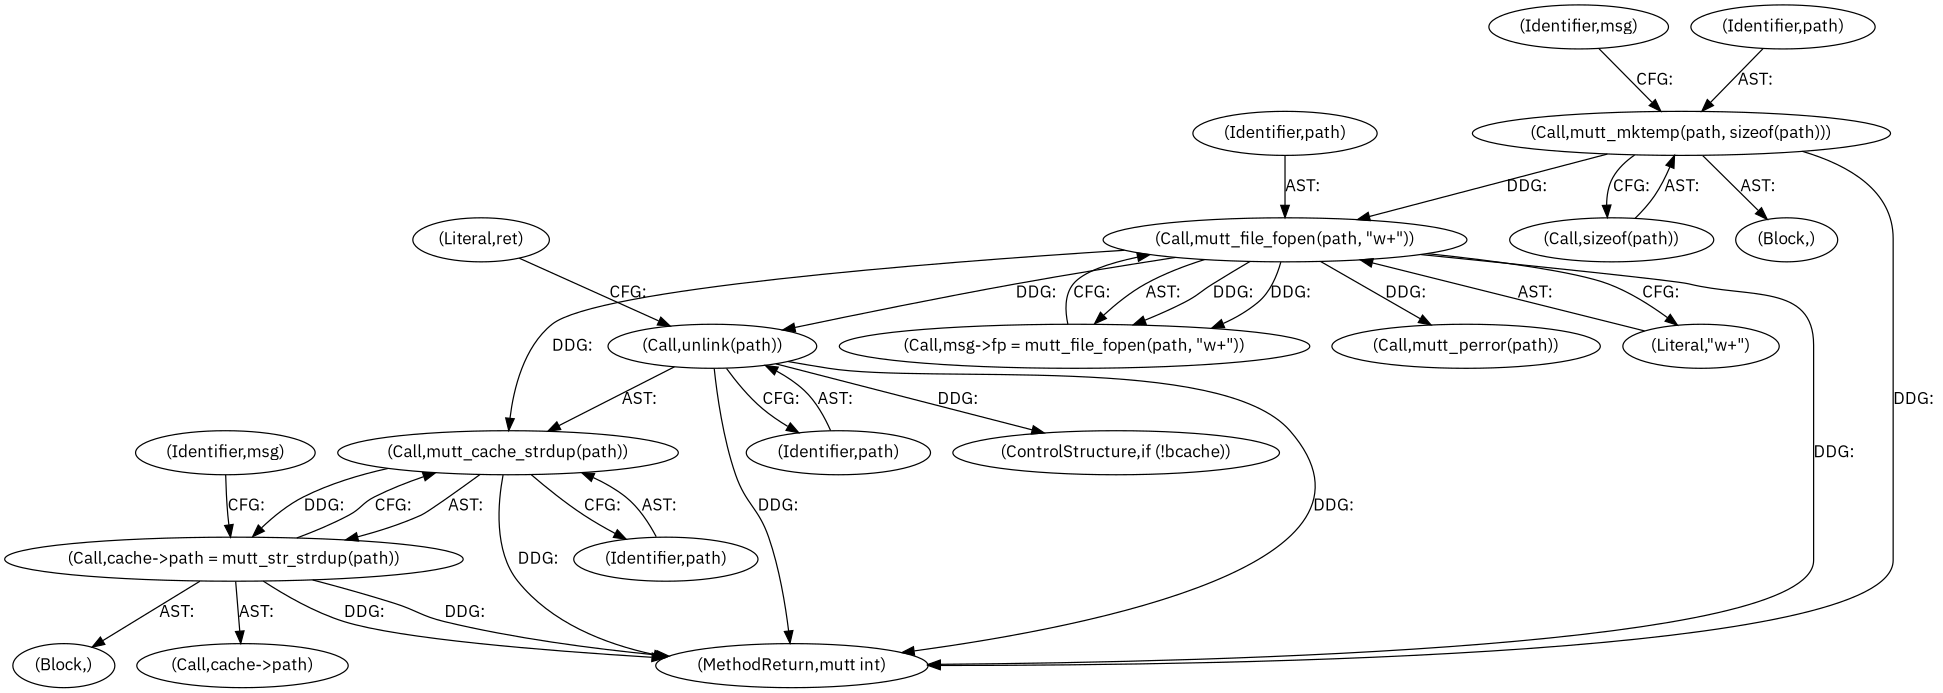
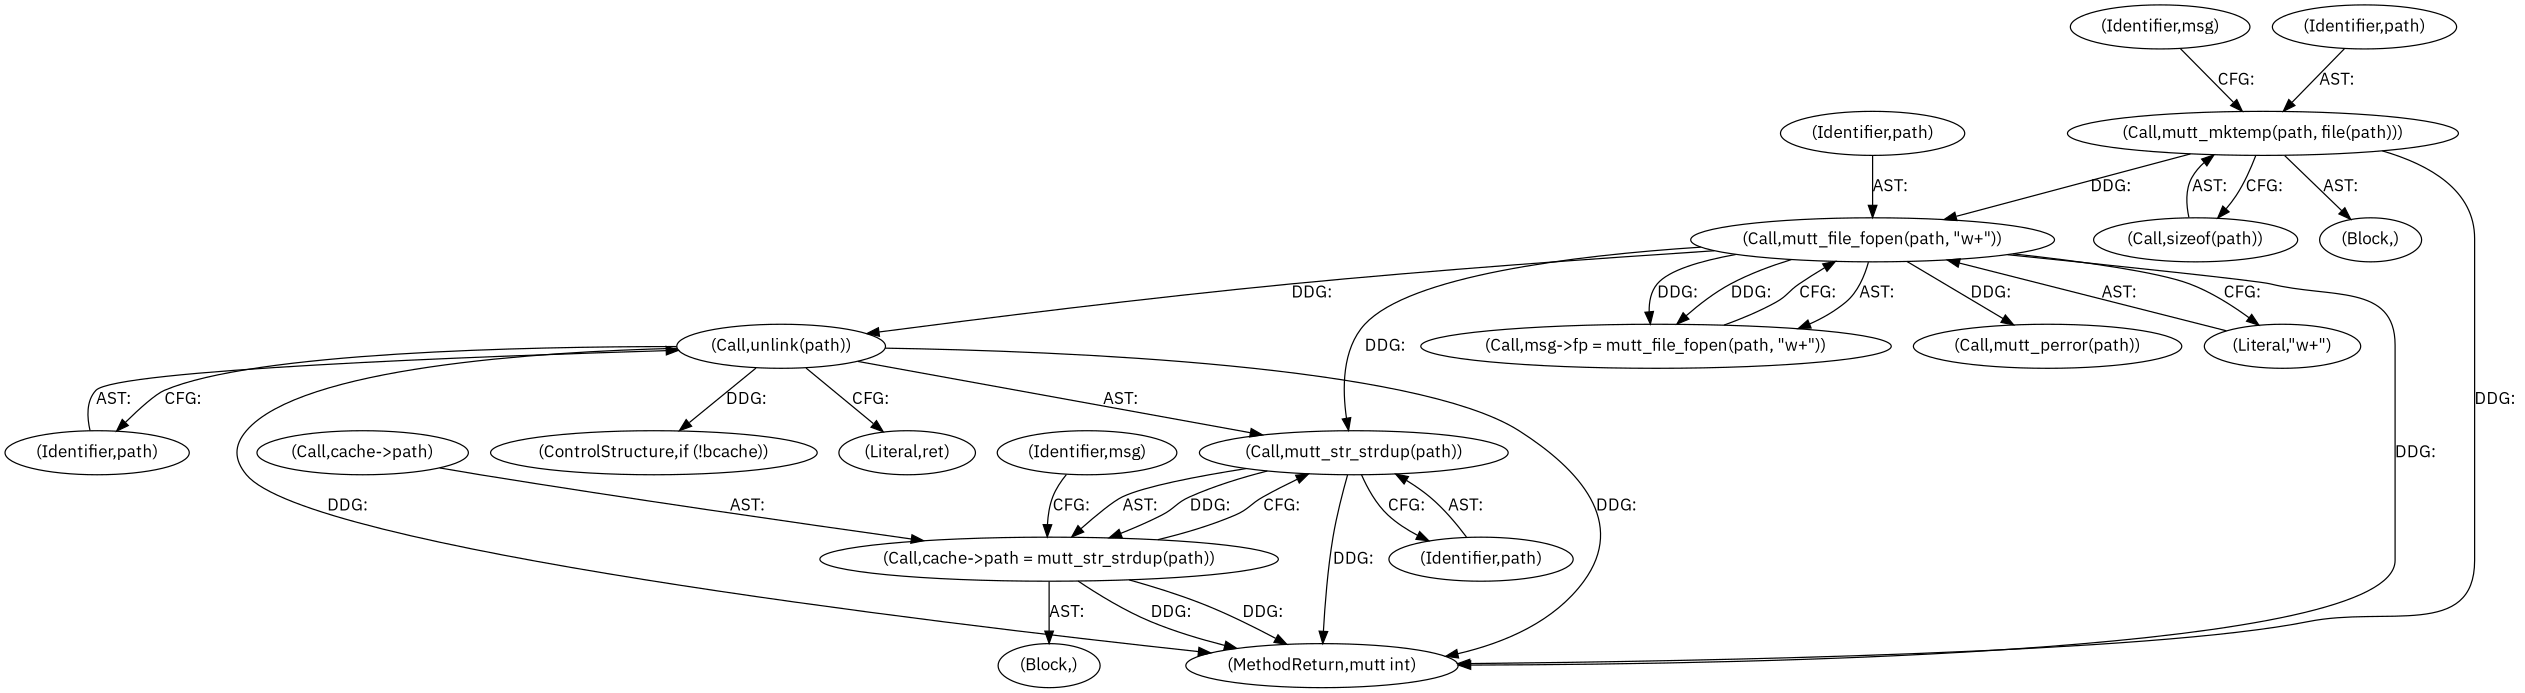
(1681, 133) -> (2263, 133)
(589, 290) -> (840, 396)
(508, 453) -> (1354, 453)
(238, 606) -> (675, 505)
